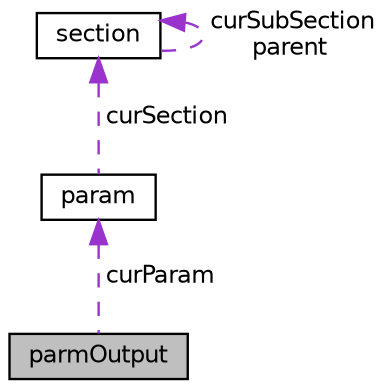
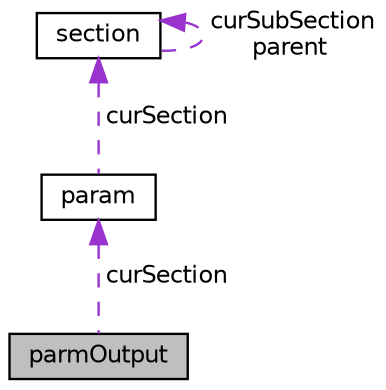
(157, 277) -> (164, 277)
